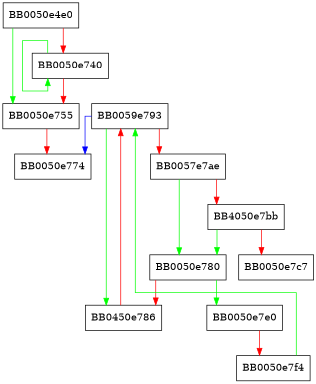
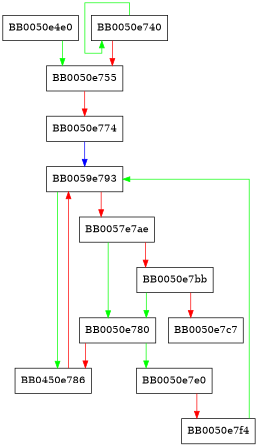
(63, 37) -> none
(85, 128) -> (85, 150)
(246, 217) -> (175, 280)
